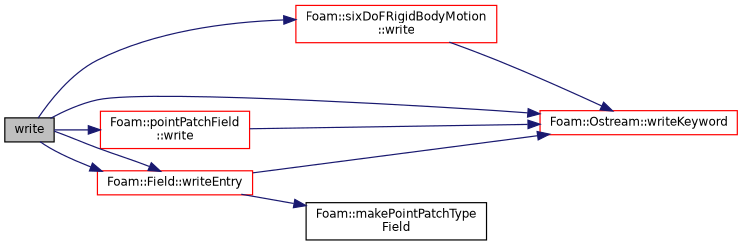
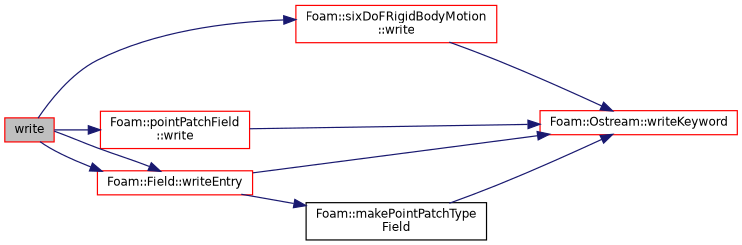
(287, 99) -> (526, 173)
(29, 130) -> (29, 130)
